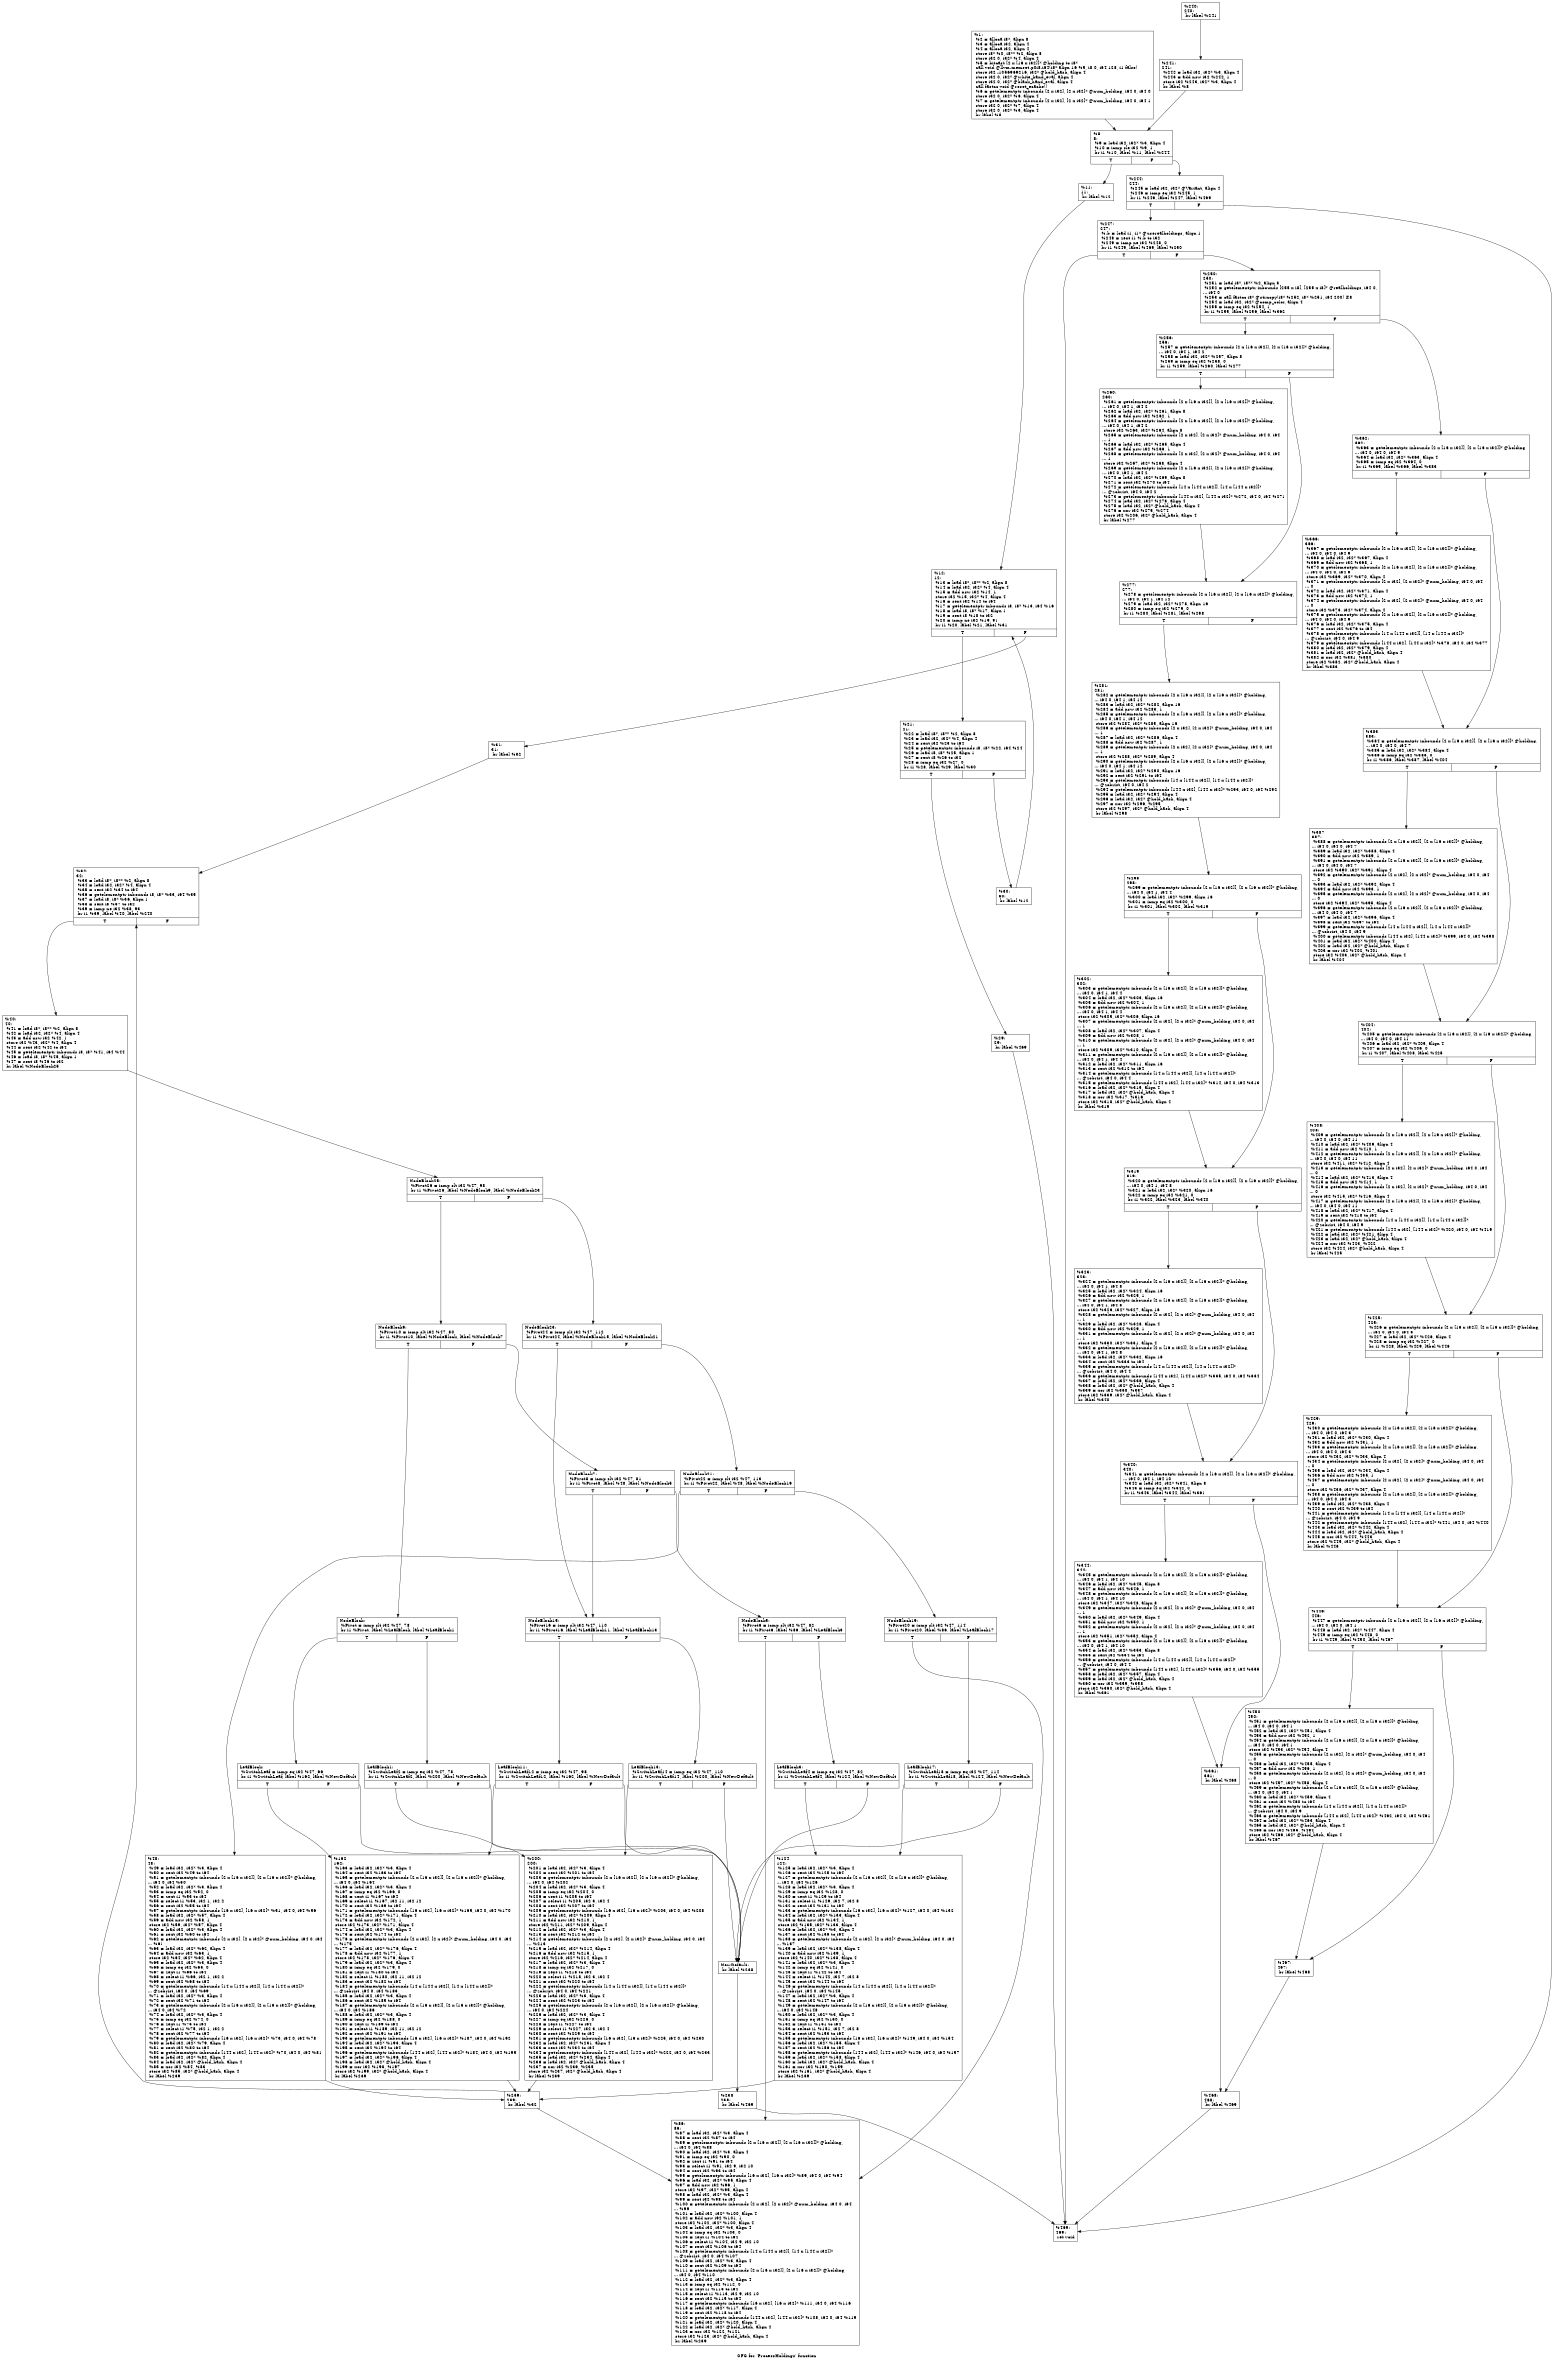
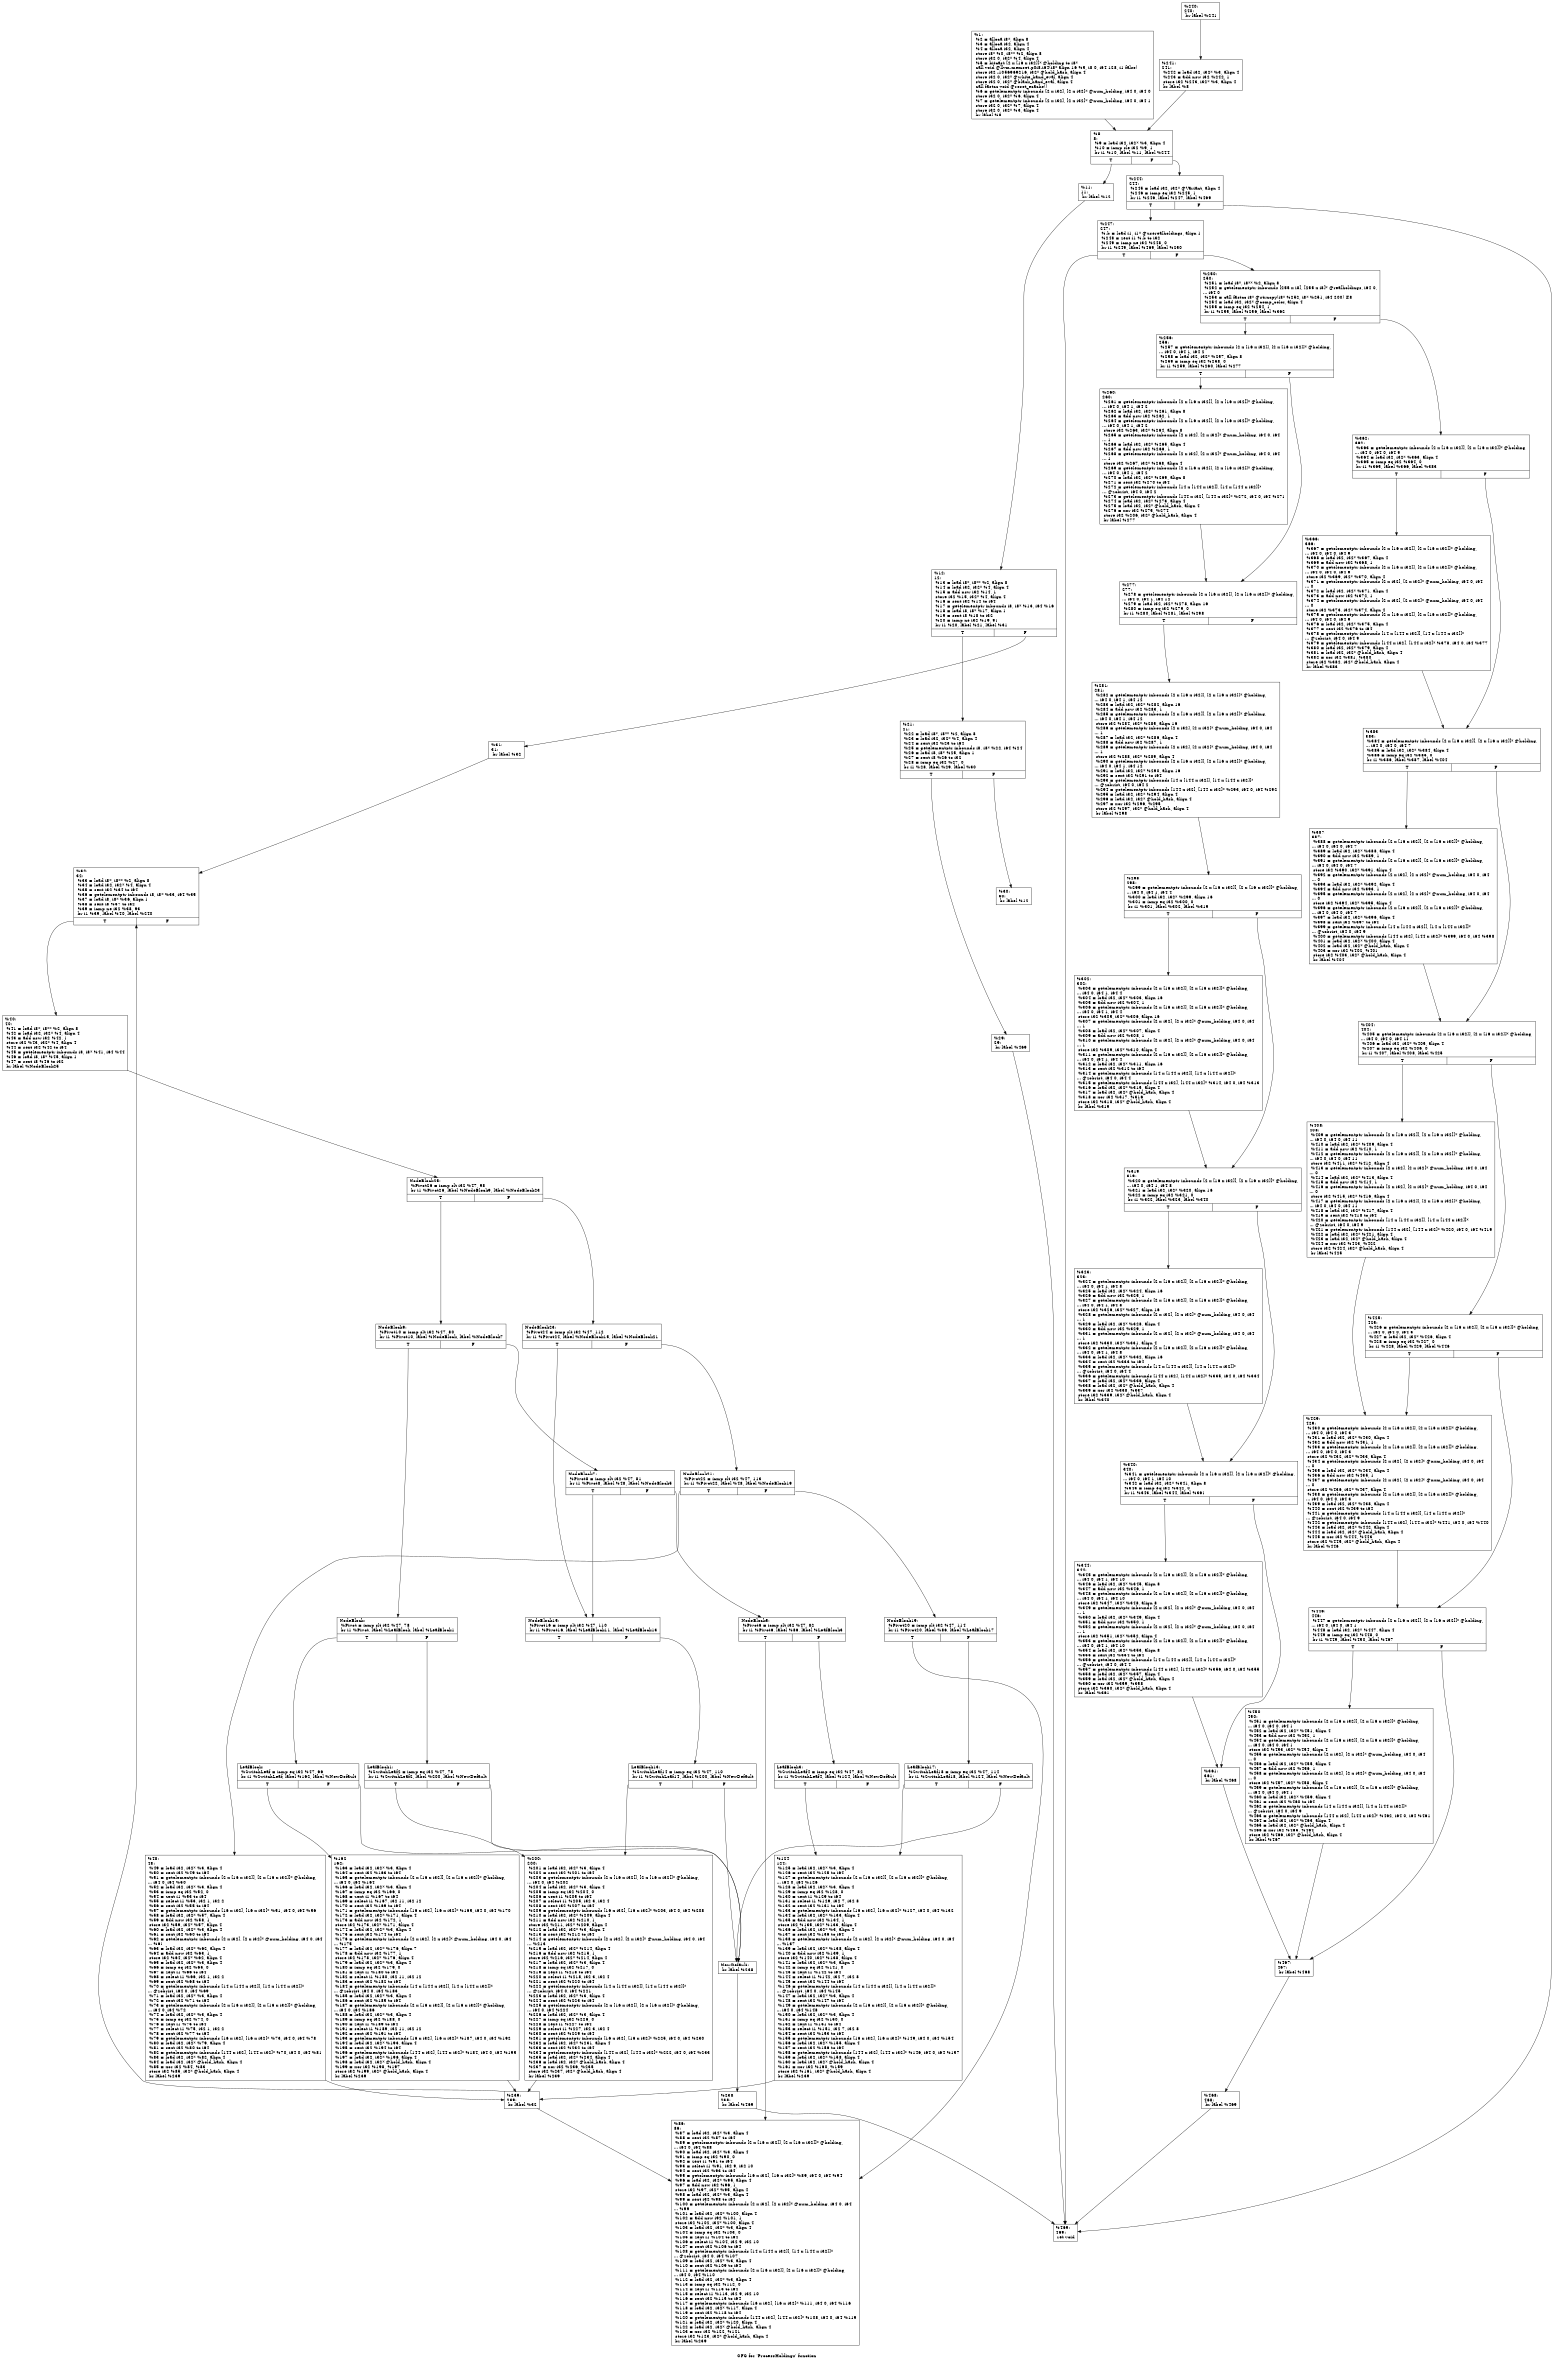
(1033, 763) -> none
(1435, 1284) -> (1353, 1335)
(559, 1776) -> none
(777, 1849) -> none
(1221, 1936) -> (1253, 1871)
(375, 1949) -> (375, 1949)
